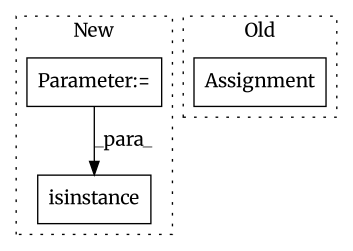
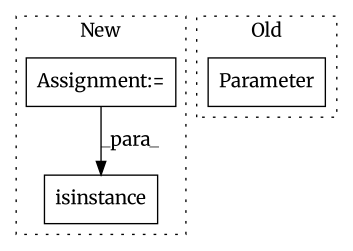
(94, 82) -> (101, 82)
(260, 82) -> (267, 82)
